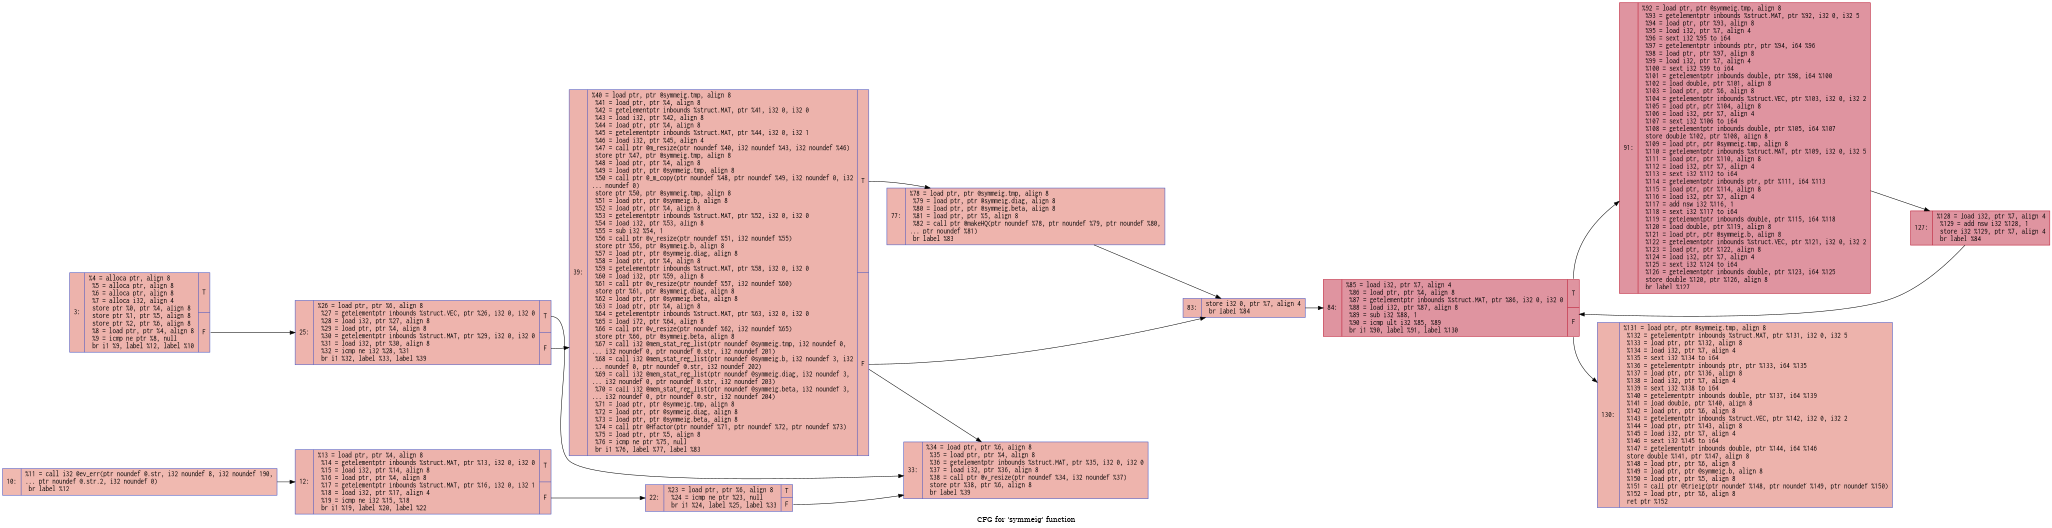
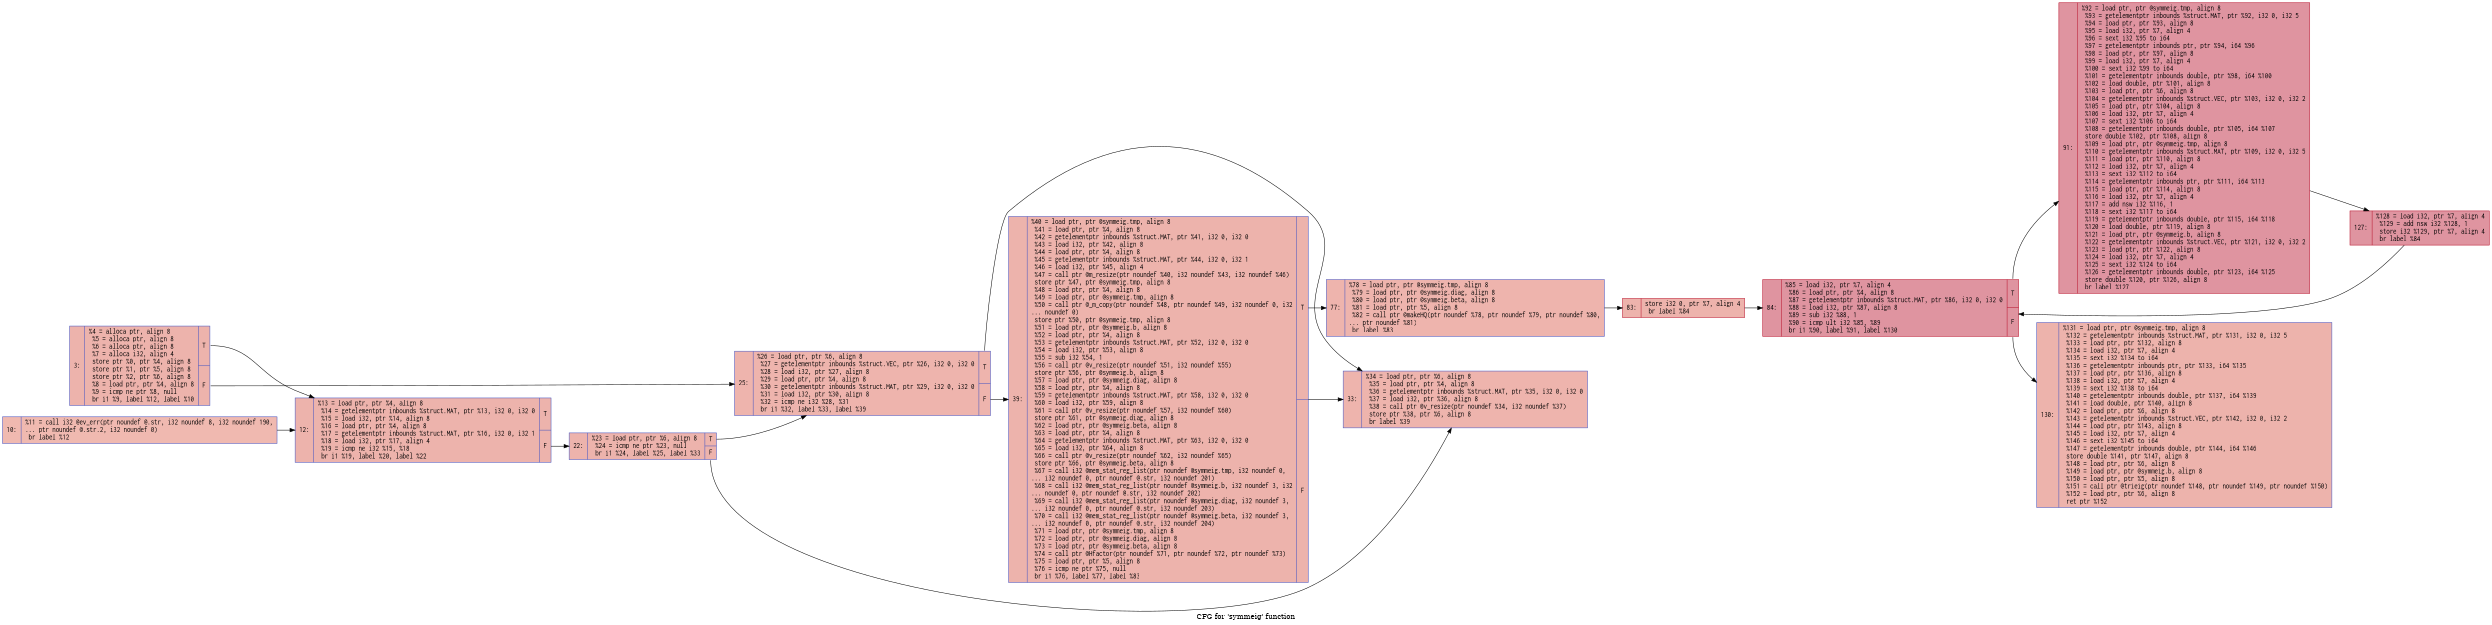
(1244, 308) -> (1684, 308)
(648, 322) -> (1087, 448)
(1036, 350) -> none
none -> (261, 368)
none -> (760, 433)
